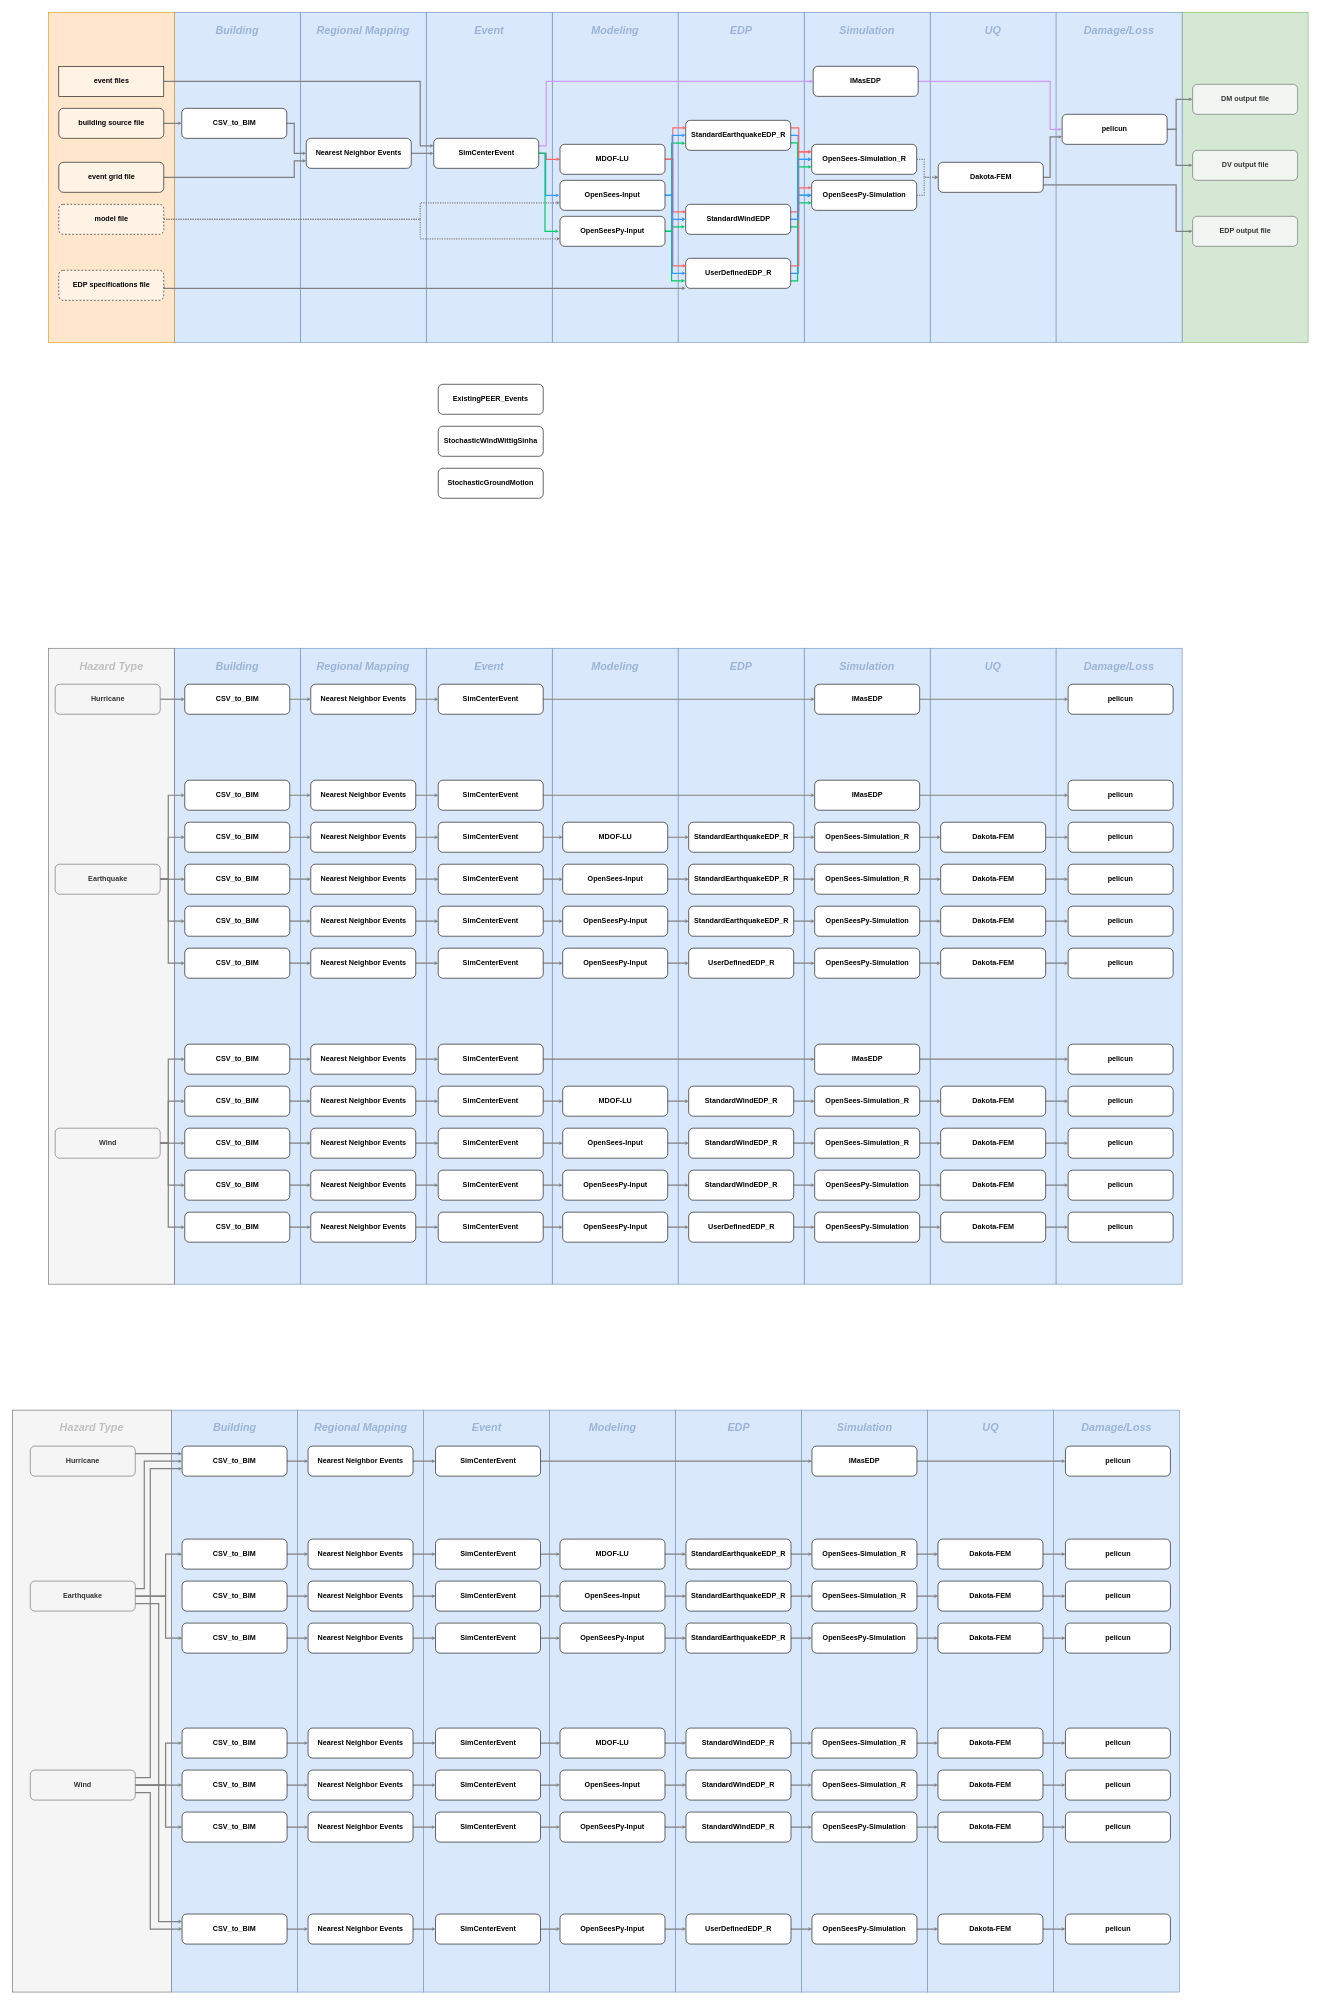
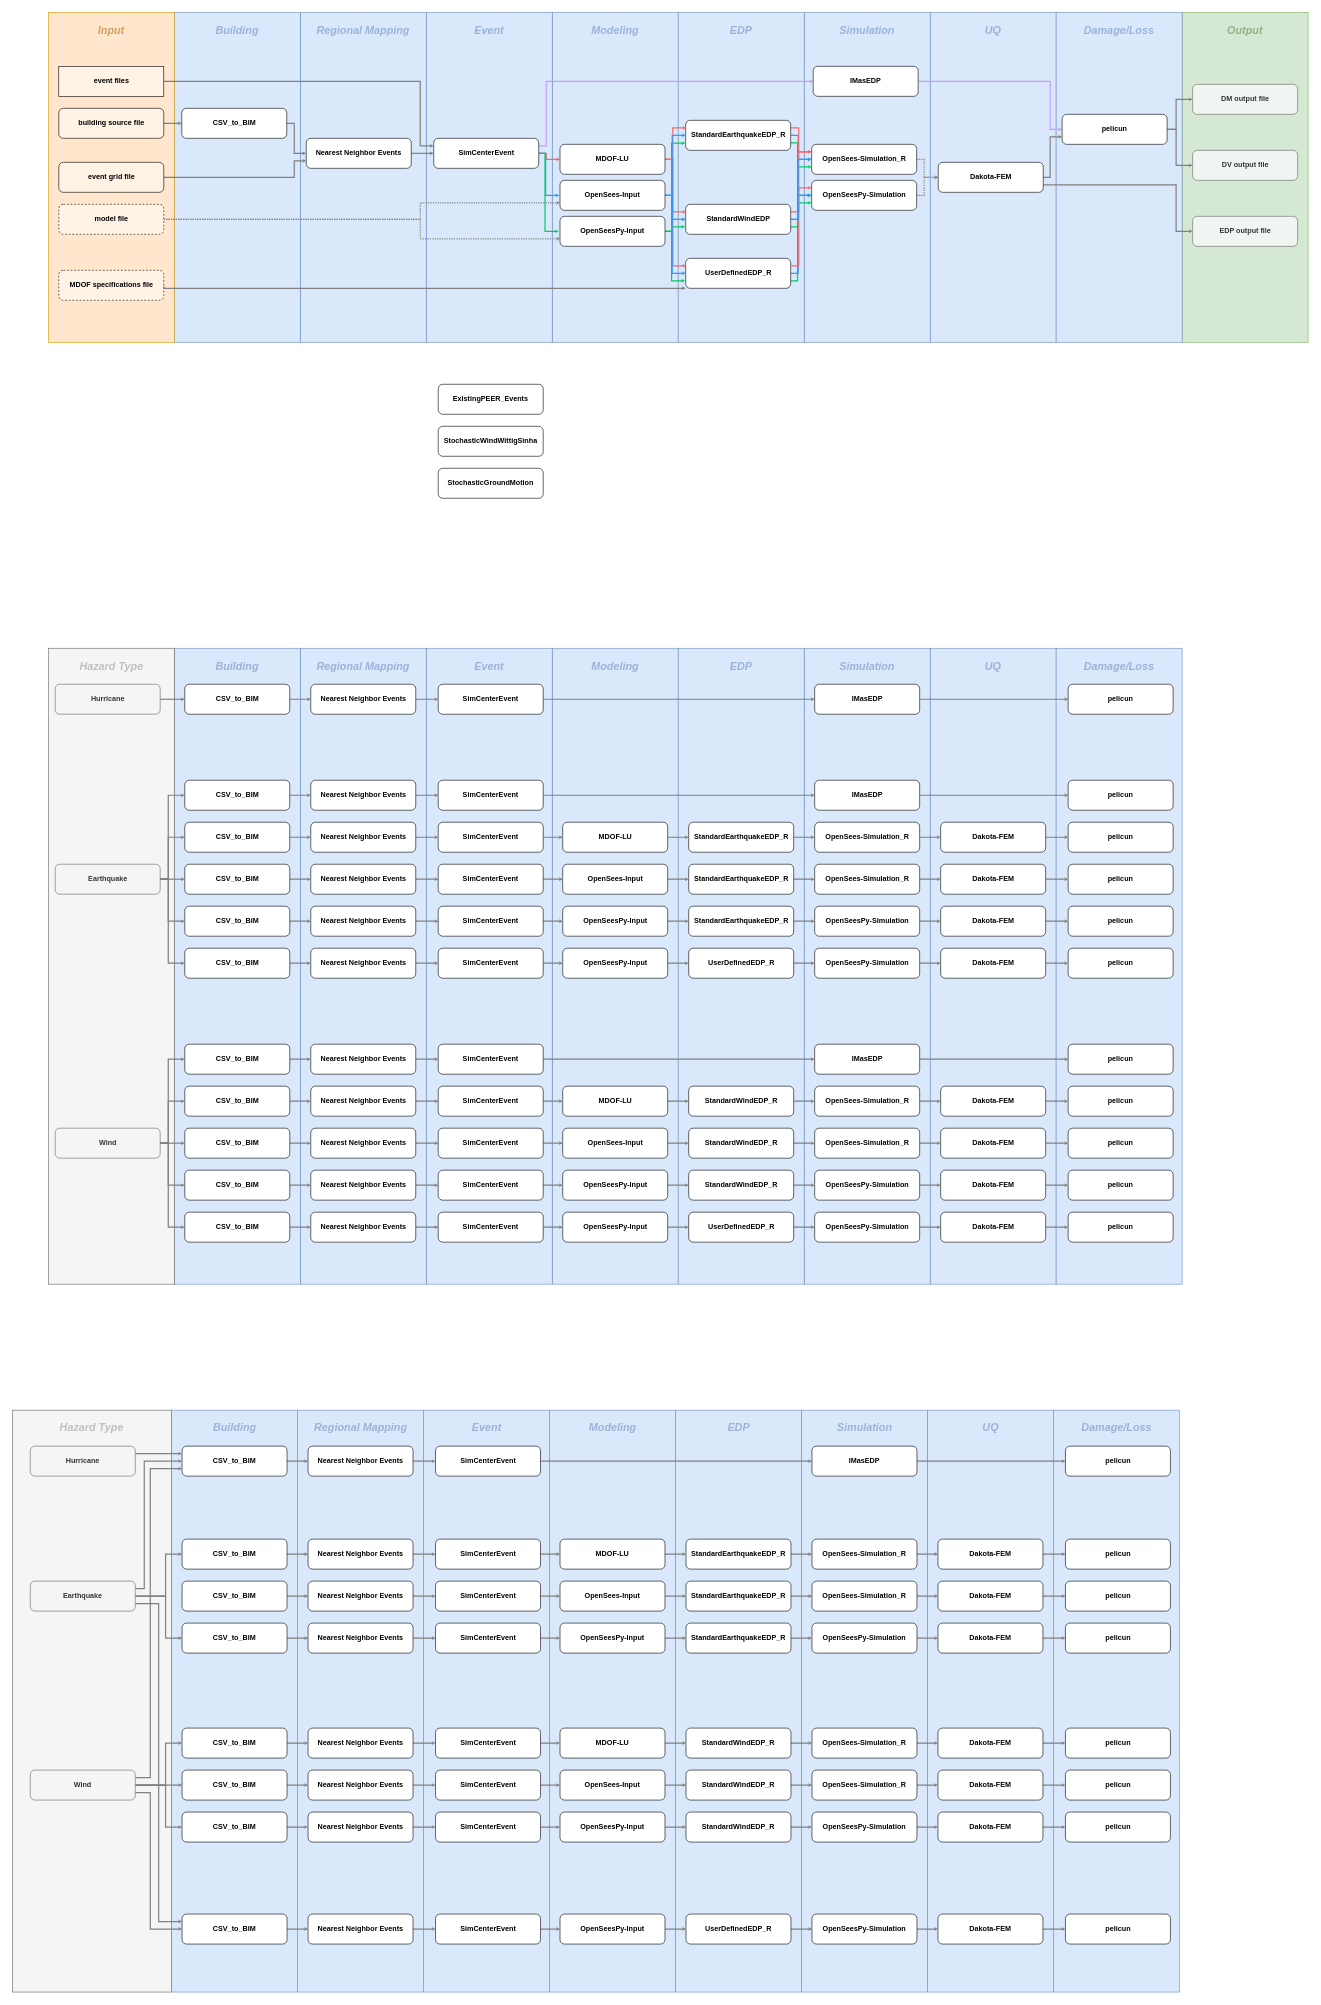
none -> (111, 30)
none -> (1245, 30)
(112, 285) -> (112, 285)
